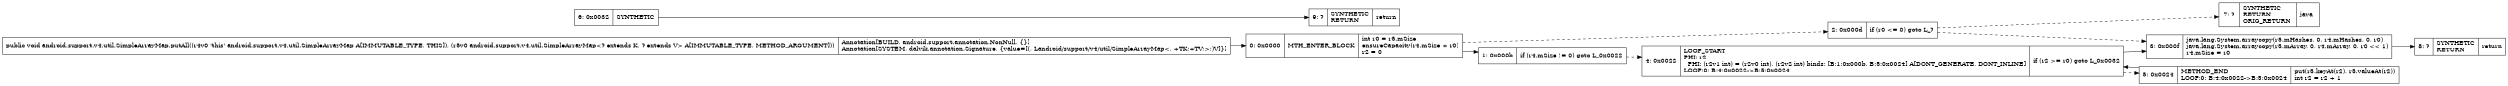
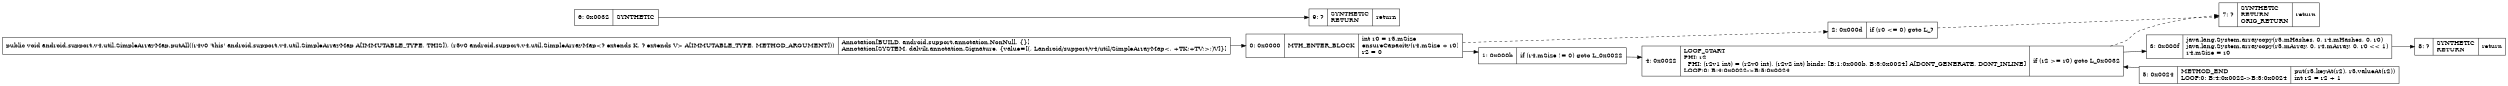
(2307, 15) -> (2306, 15)
(2040, 37) -> none
(1632, 57) -> (1632, 57)
(2129, 73) -> (2160, 24)
